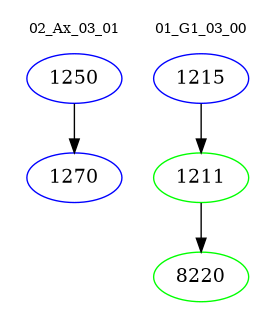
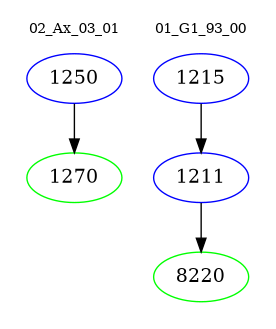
(201, 30) -> (201, 30)
(74, 178) -> (74, 178)
(201, 178) -> (201, 178)
